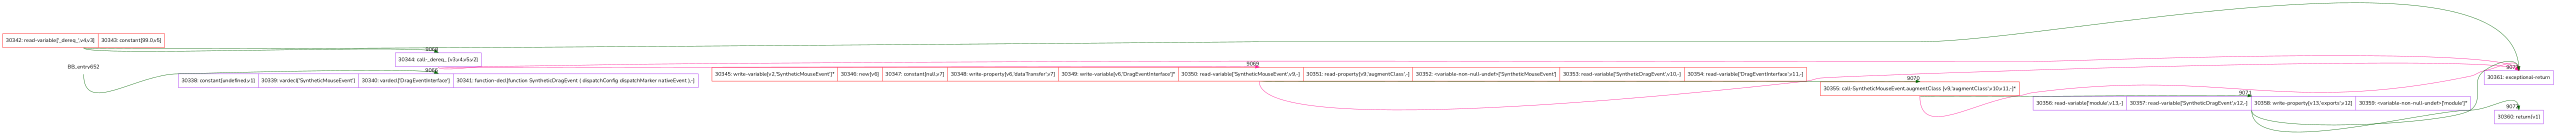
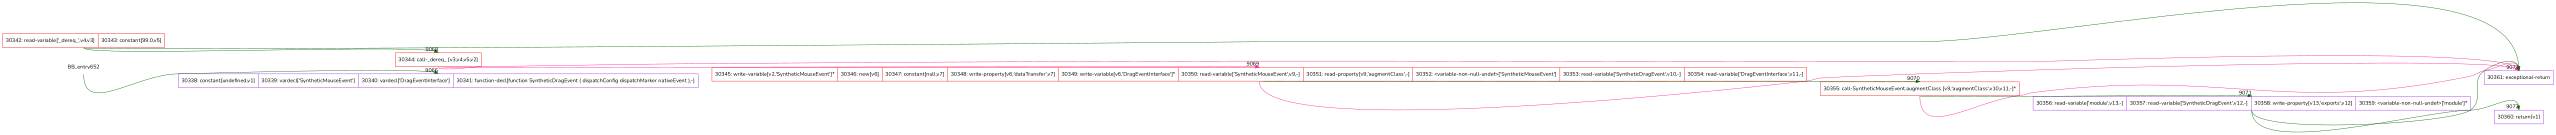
(438, 60) -> (438, 60)
